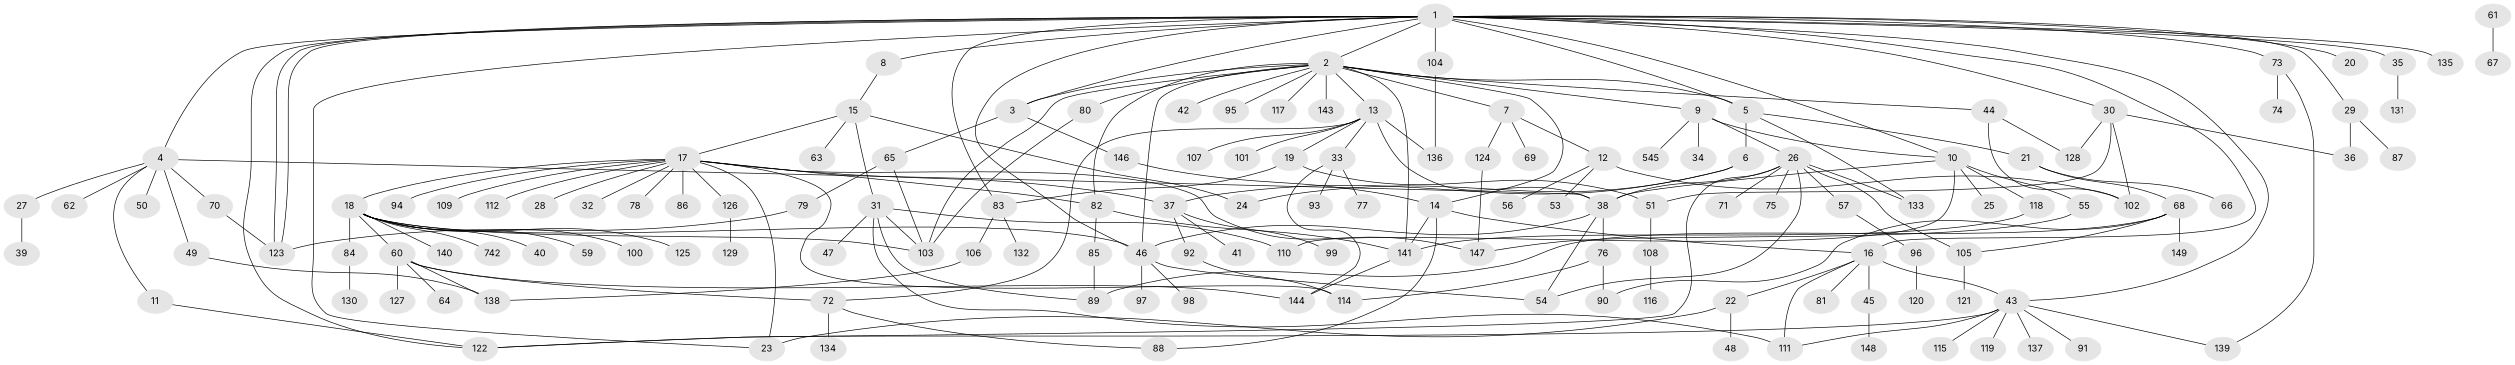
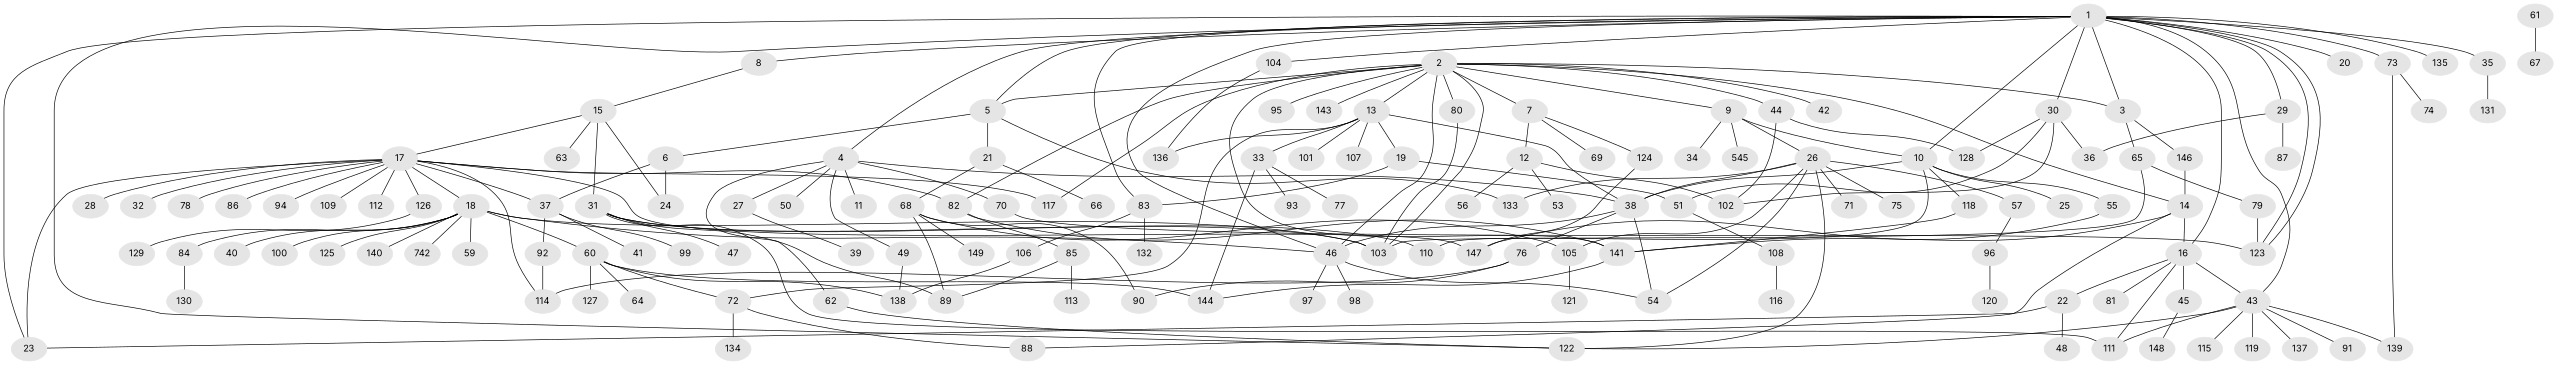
(1381, 40) -> none
none -> (774, 175)
none -> (1072, 301)
(317, 326) -> (1197, 336)
